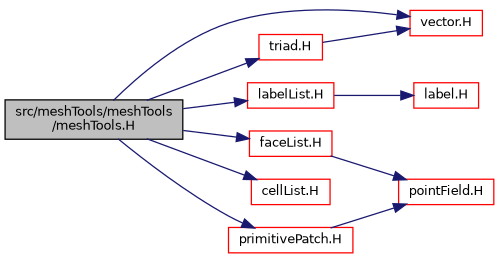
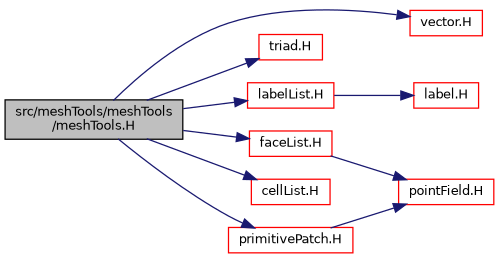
(360, 37) -> none
